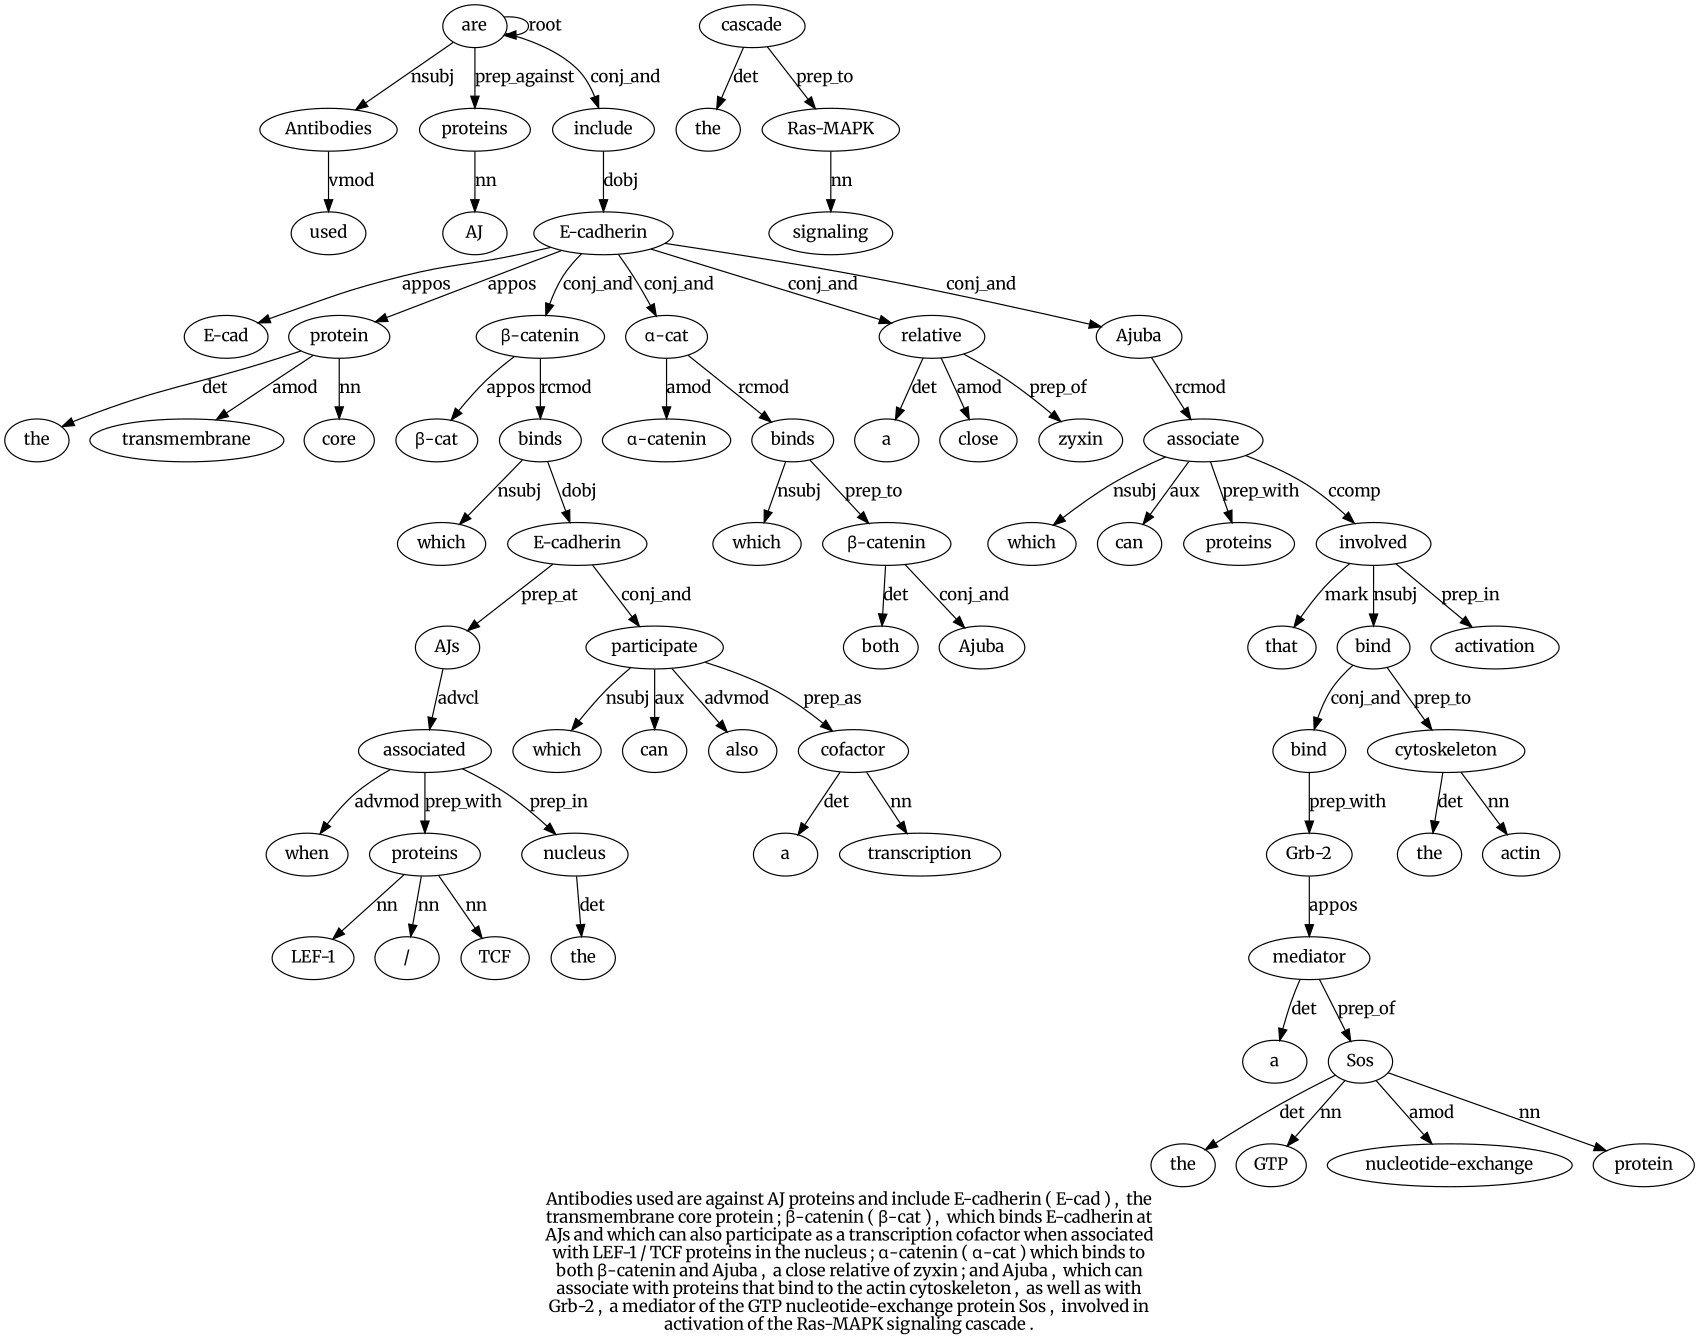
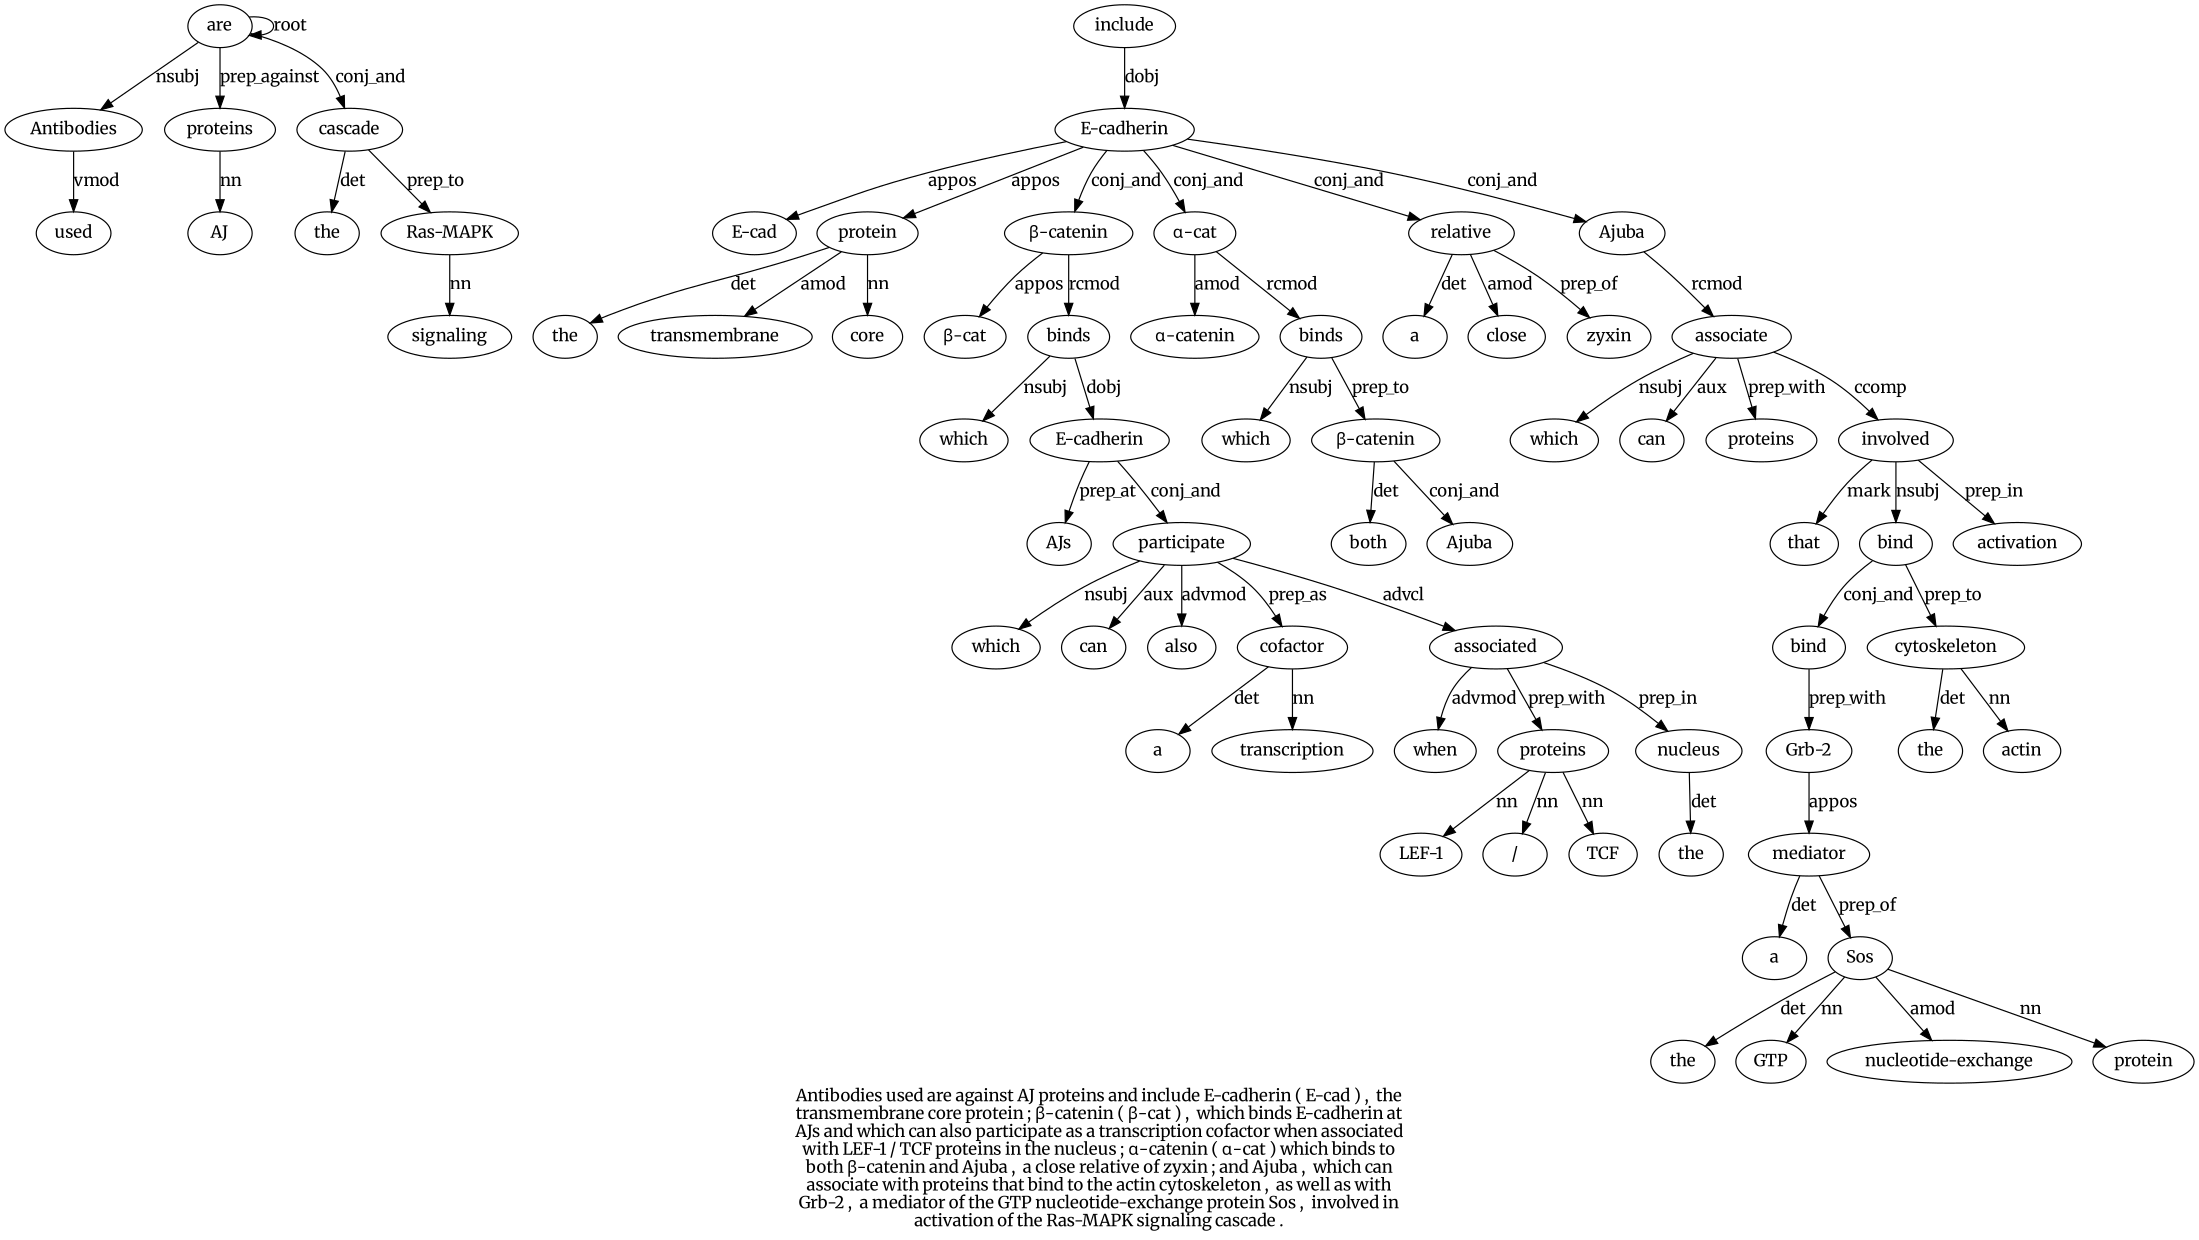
(558, 55) -> (303, 55)
(438, 693) -> (1339, 589)
